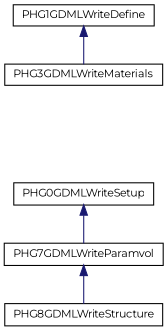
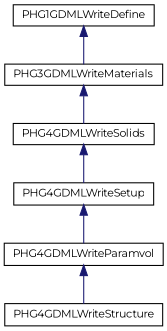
none -> (84, 134)
(84, 194) -> (84, 194)
(84, 254) -> (84, 254)
(84, 315) -> (84, 315)
